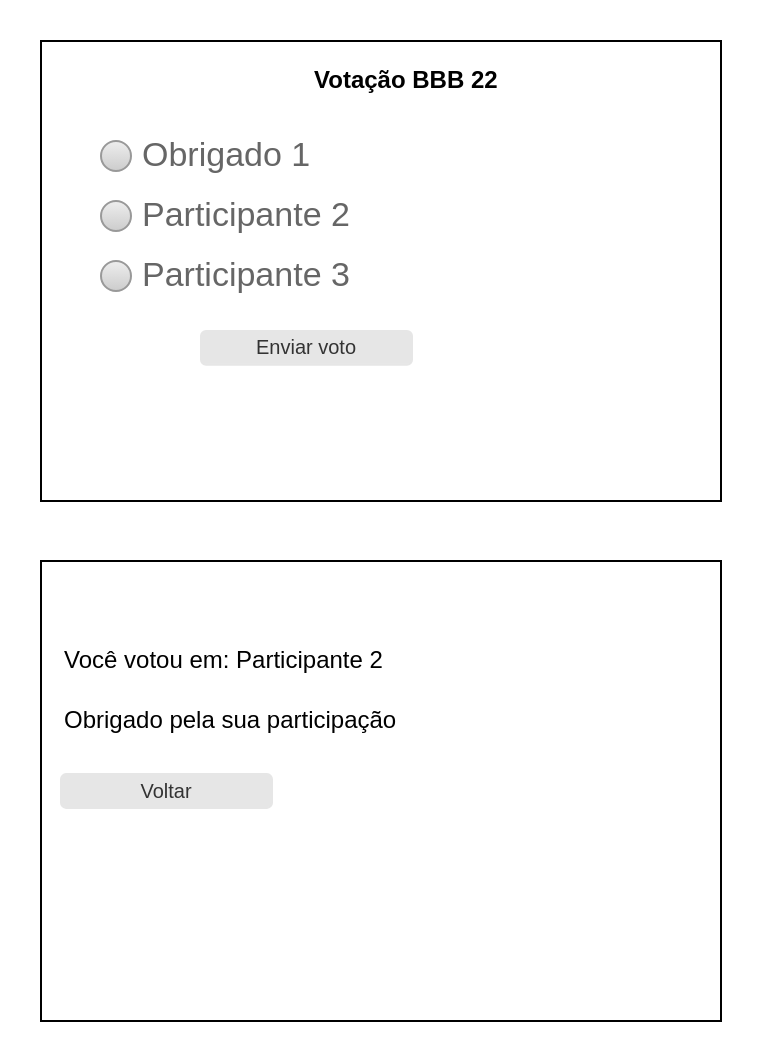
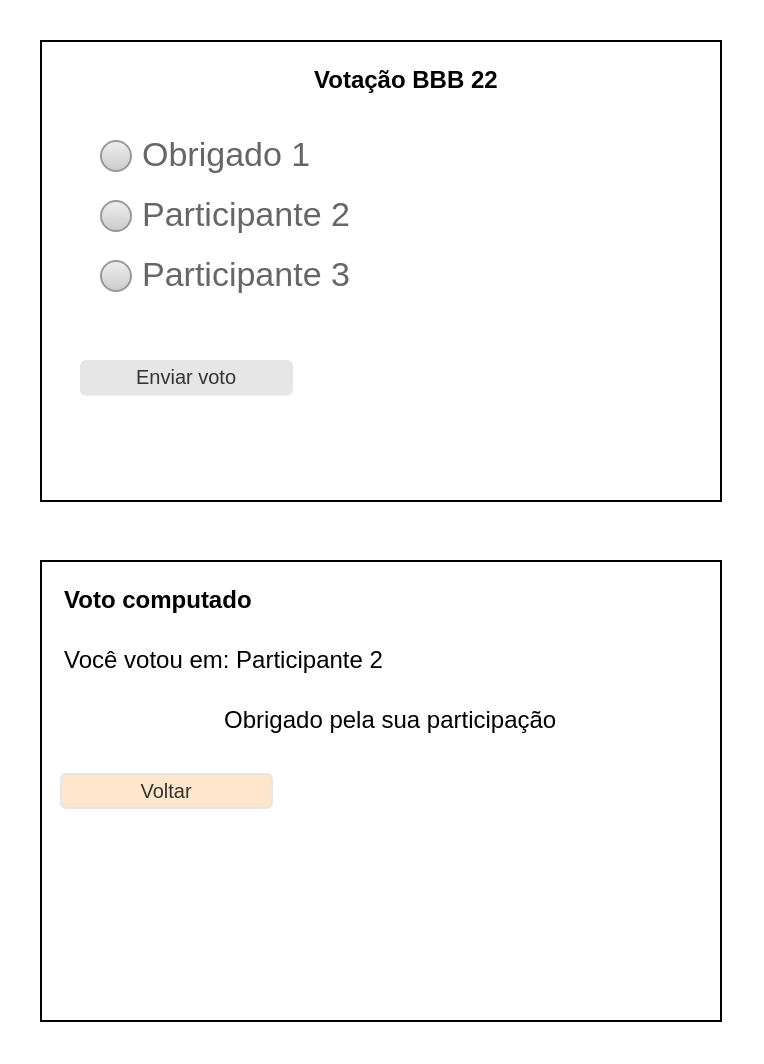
(307, 348) -> (187, 378)
none -> (191, 601)
(251, 721) -> (411, 721)
(167, 791) -> (167, 791)
